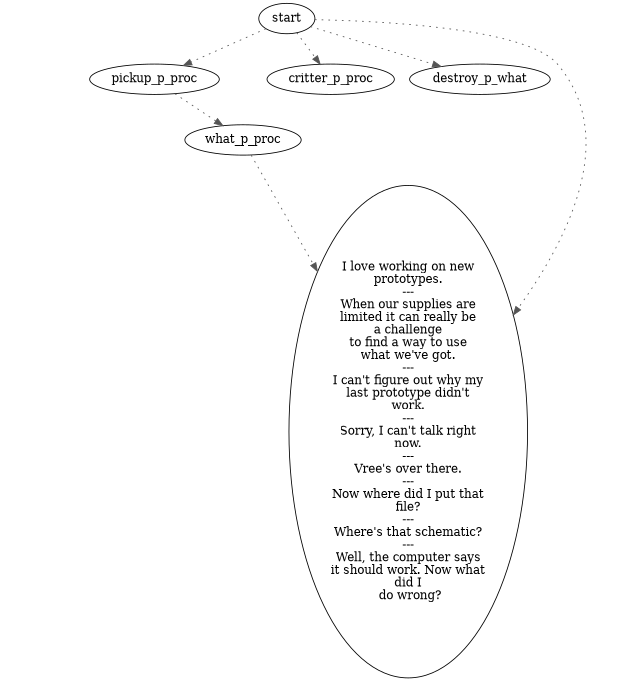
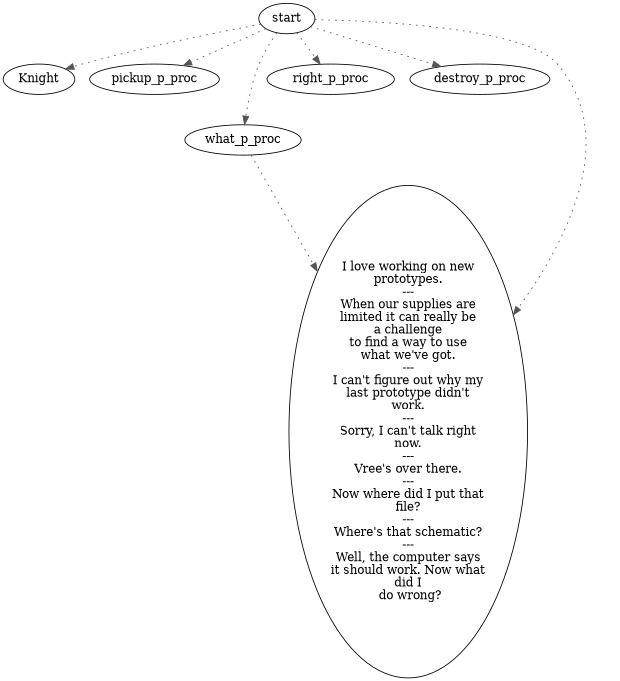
none -> (39, 79)
(331, 79) -> (331, 79)
(480, 79) -> (480, 79)
(195, 107) -> (256, 72)
